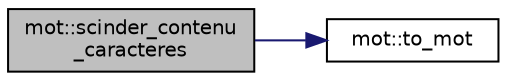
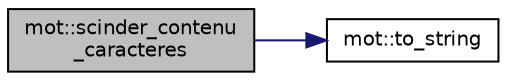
(413, 40) -> (413, 40)
